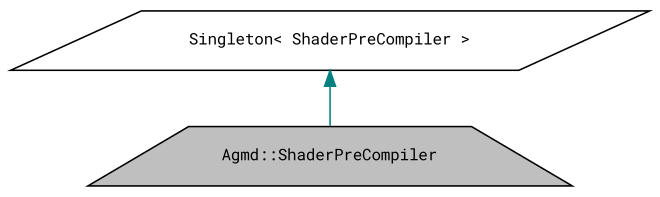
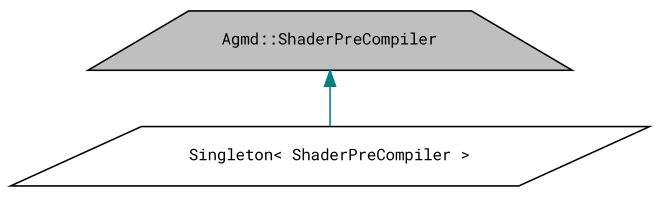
(330, 106) -> (330, 106)
